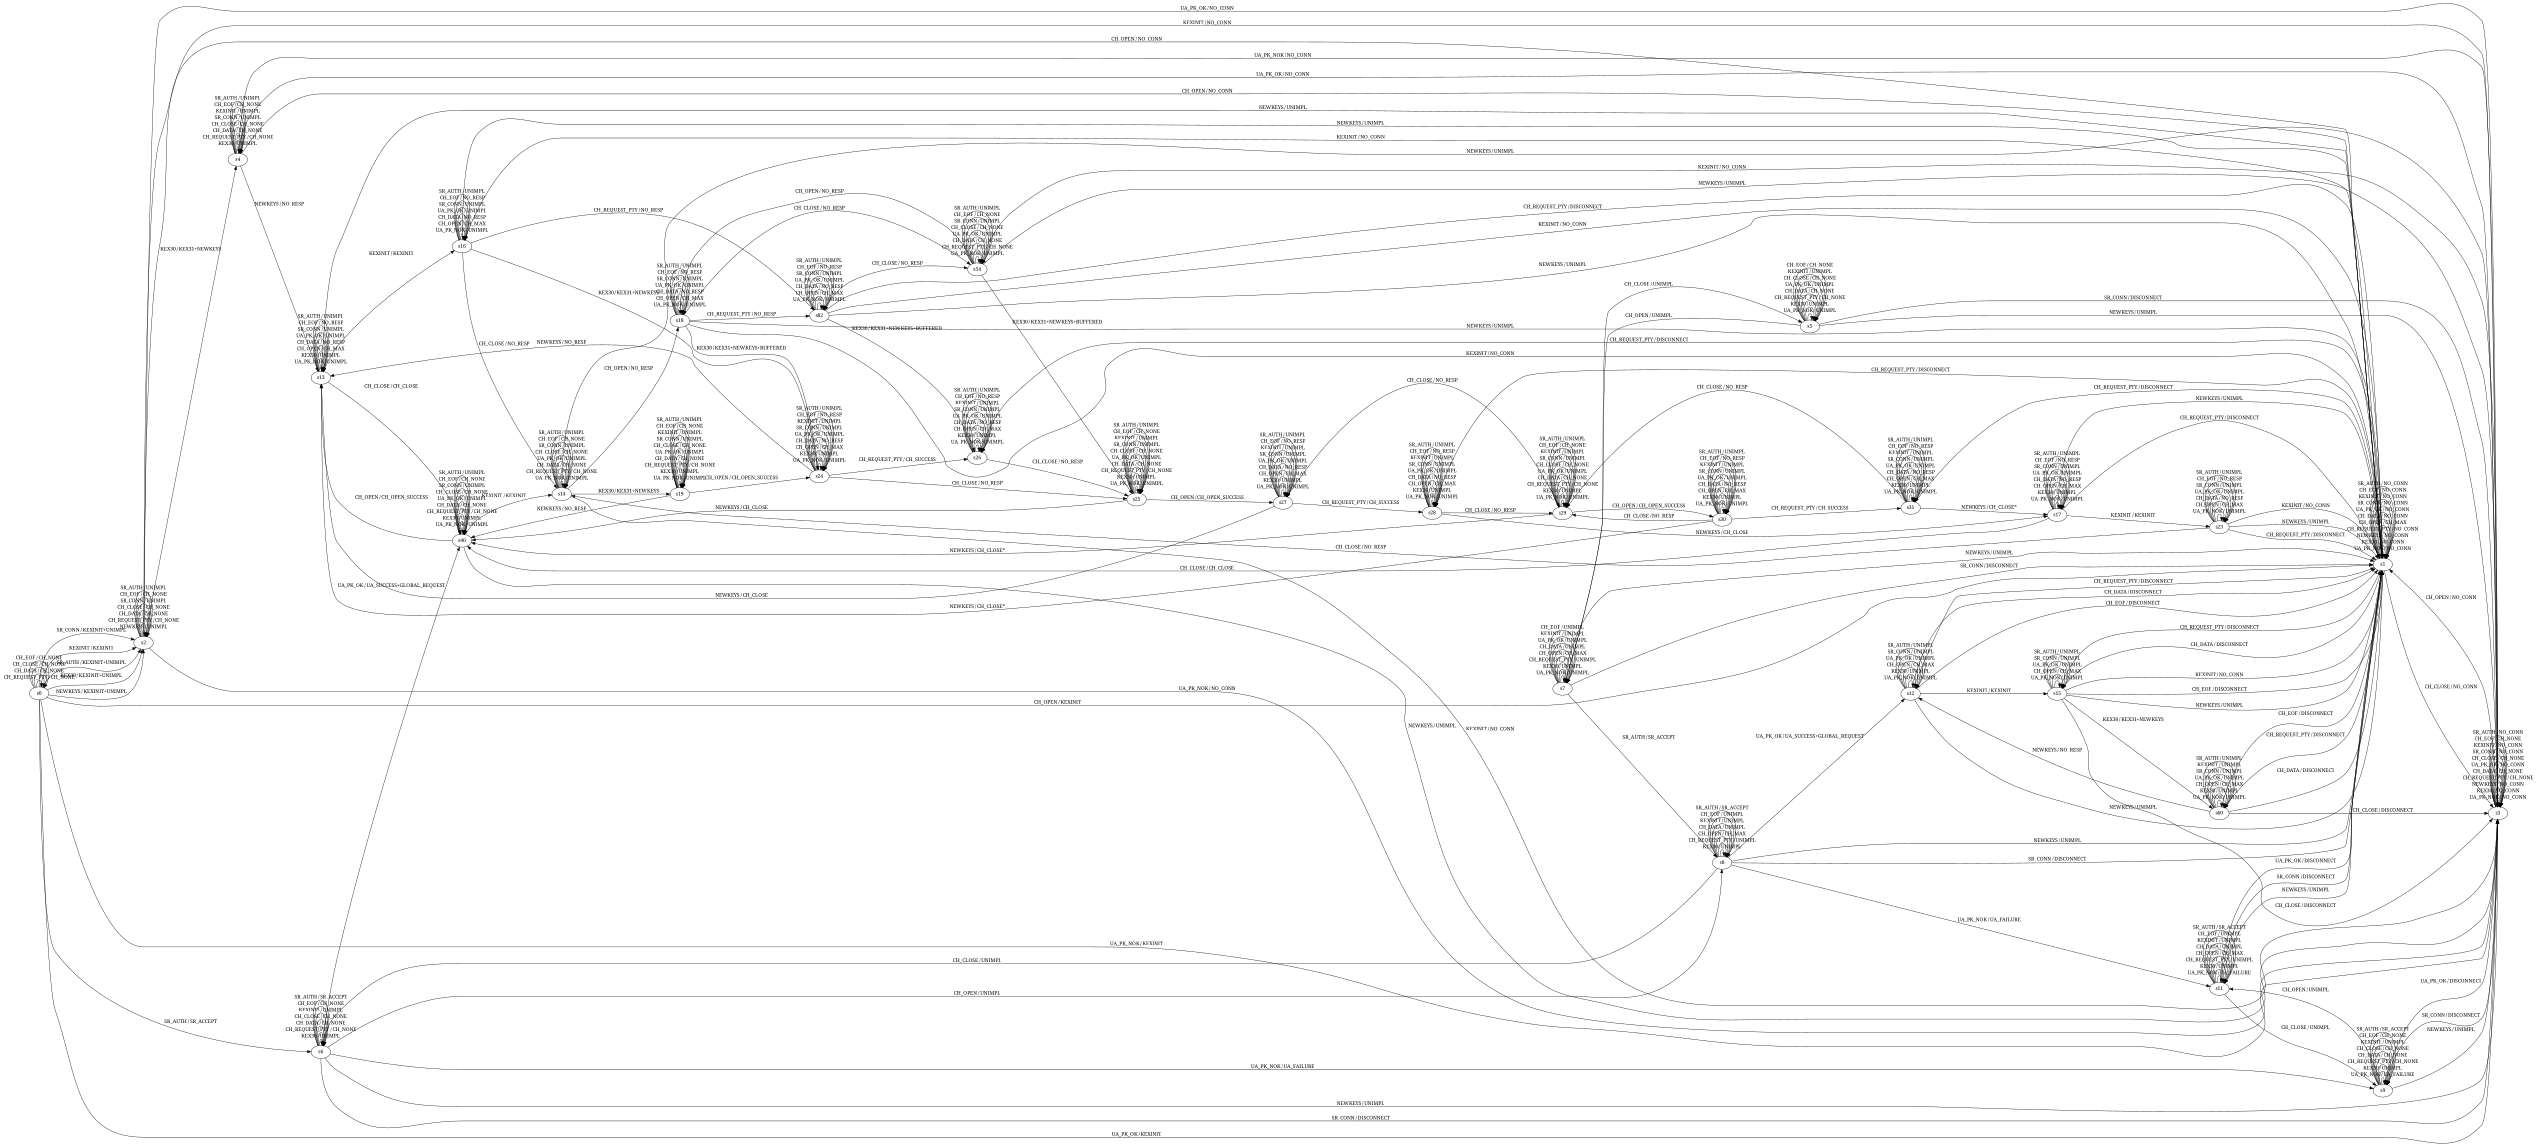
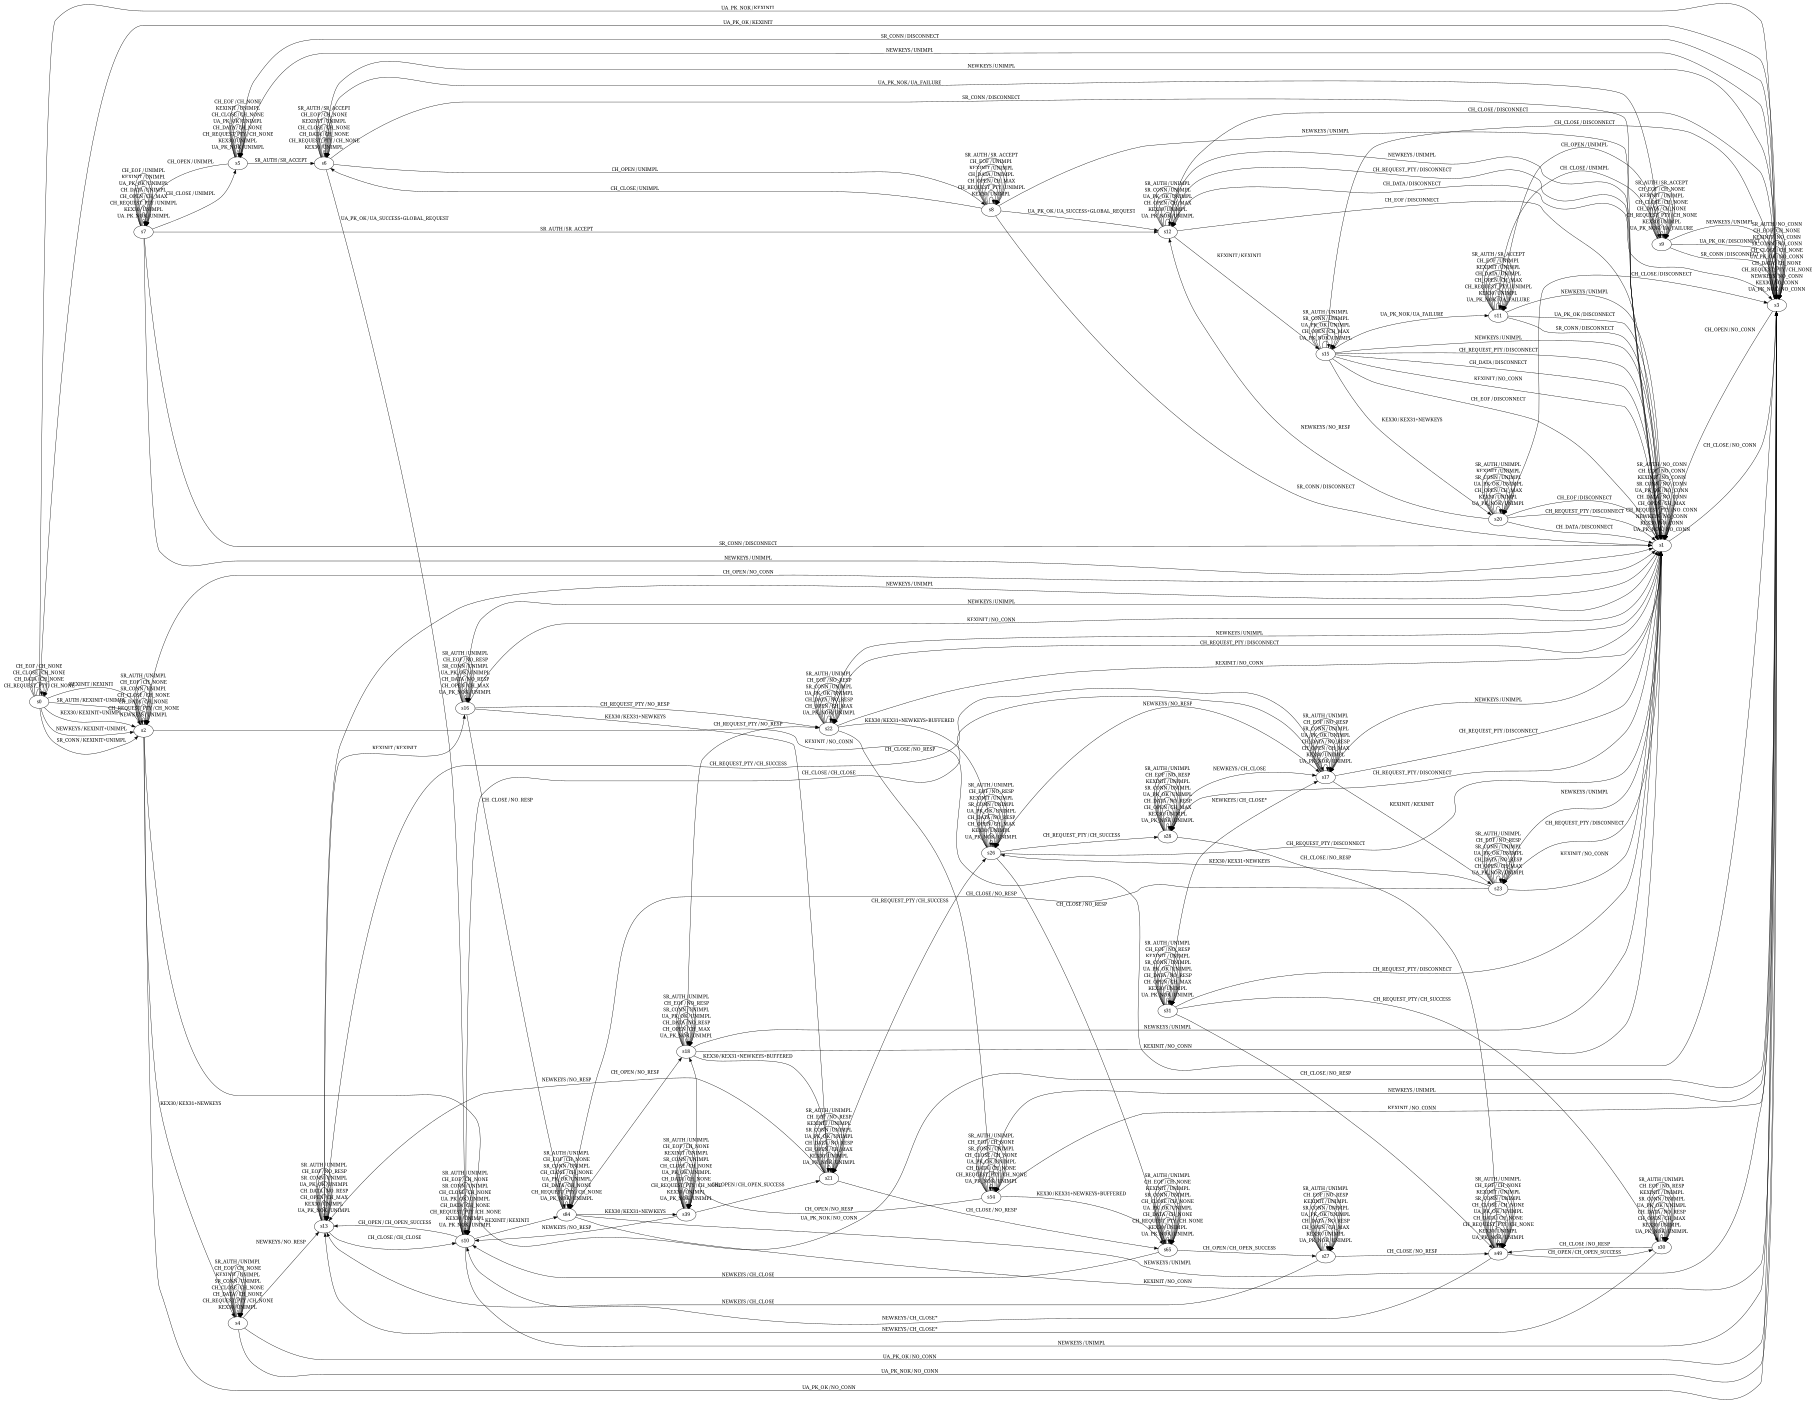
(1490, 93) -> none
none -> (1506, 113)
(812, 213) -> none
(819, 316) -> (829, 729)
(819, 476) -> (829, 1178)
(562, 494) -> (567, 1215)
(680, 494) -> (686, 1215)
(1137, 499) -> (1168, 1250)
(1356, 508) -> (1077, 843)
(1563, 513) -> (1498, 1254)
(1815, 514) -> (1448, 1024)
(462, 541) -> (465, 1241)
(1220, 705) -> none
none -> (1138, 715)
none -> (684, 766)
(1641, 774) -> (654, 232)
(2219, 813) -> (1498, 519)
none -> (1248, 866)
(1969, 925) -> (1406, 322)
(64, 961) -> (279, 163)
